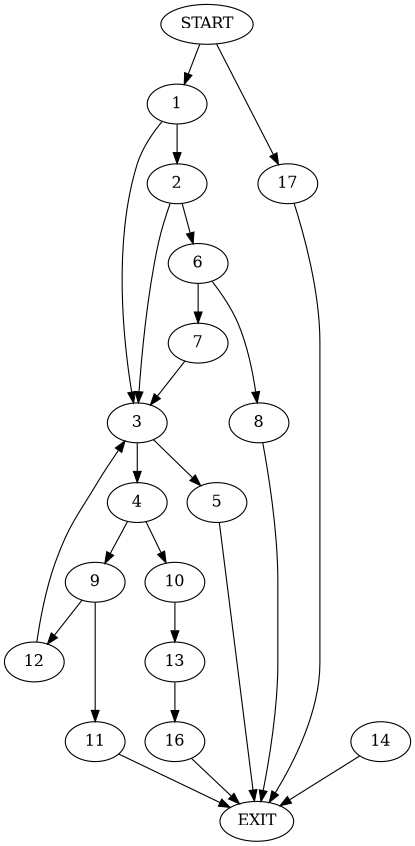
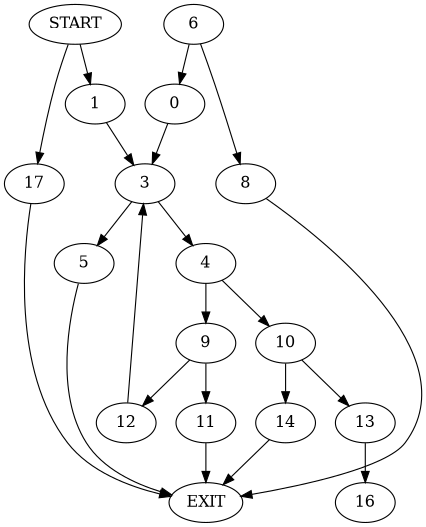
(177, 184) -> none
(198, 343) -> (175, 104)
none -> (286, 378)
(211, 777) -> none
